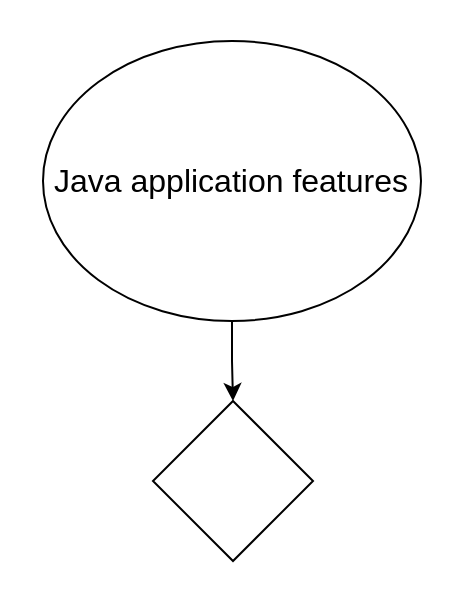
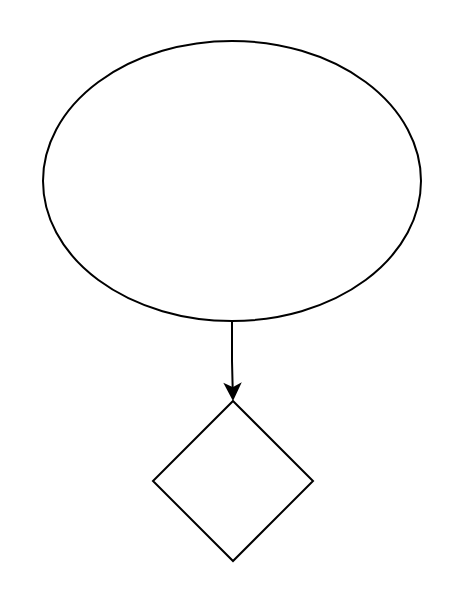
(231, 181) -> none
